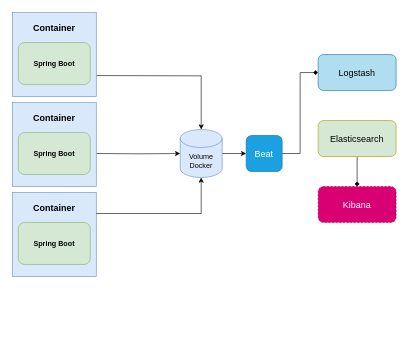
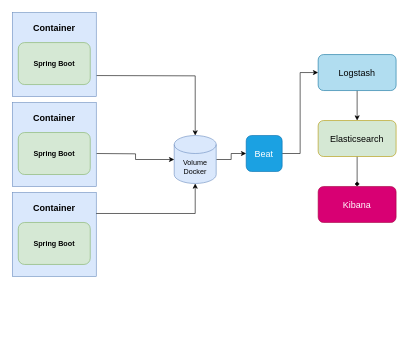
(312, 72) -> (312, 72)
none -> (357, 115)
(201, 153) -> (195, 159)
(357, 204) -> (357, 204)
